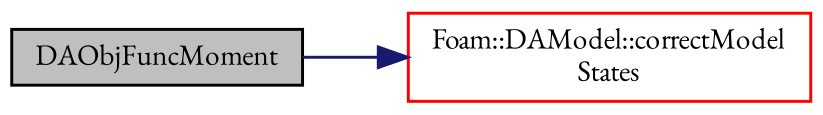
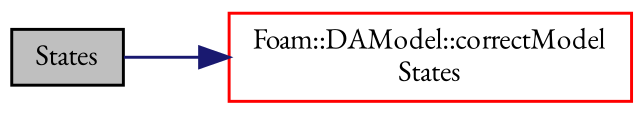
(157, 57) -> (68, 57)
